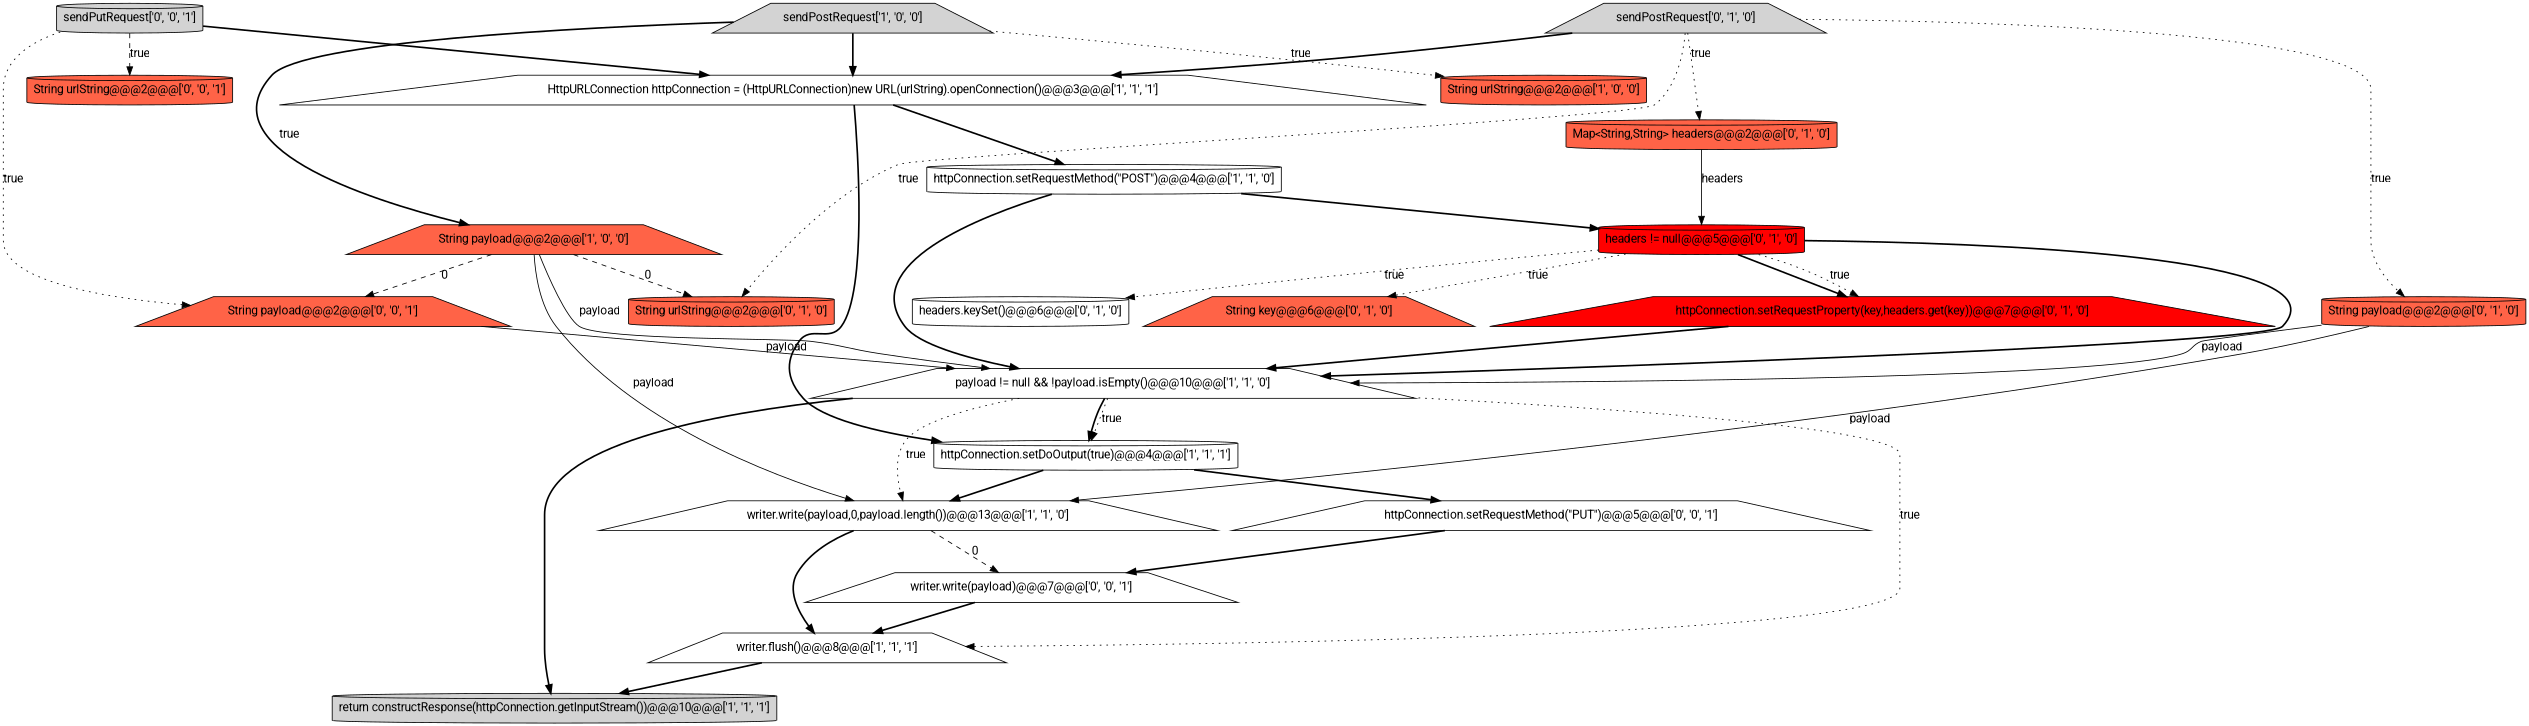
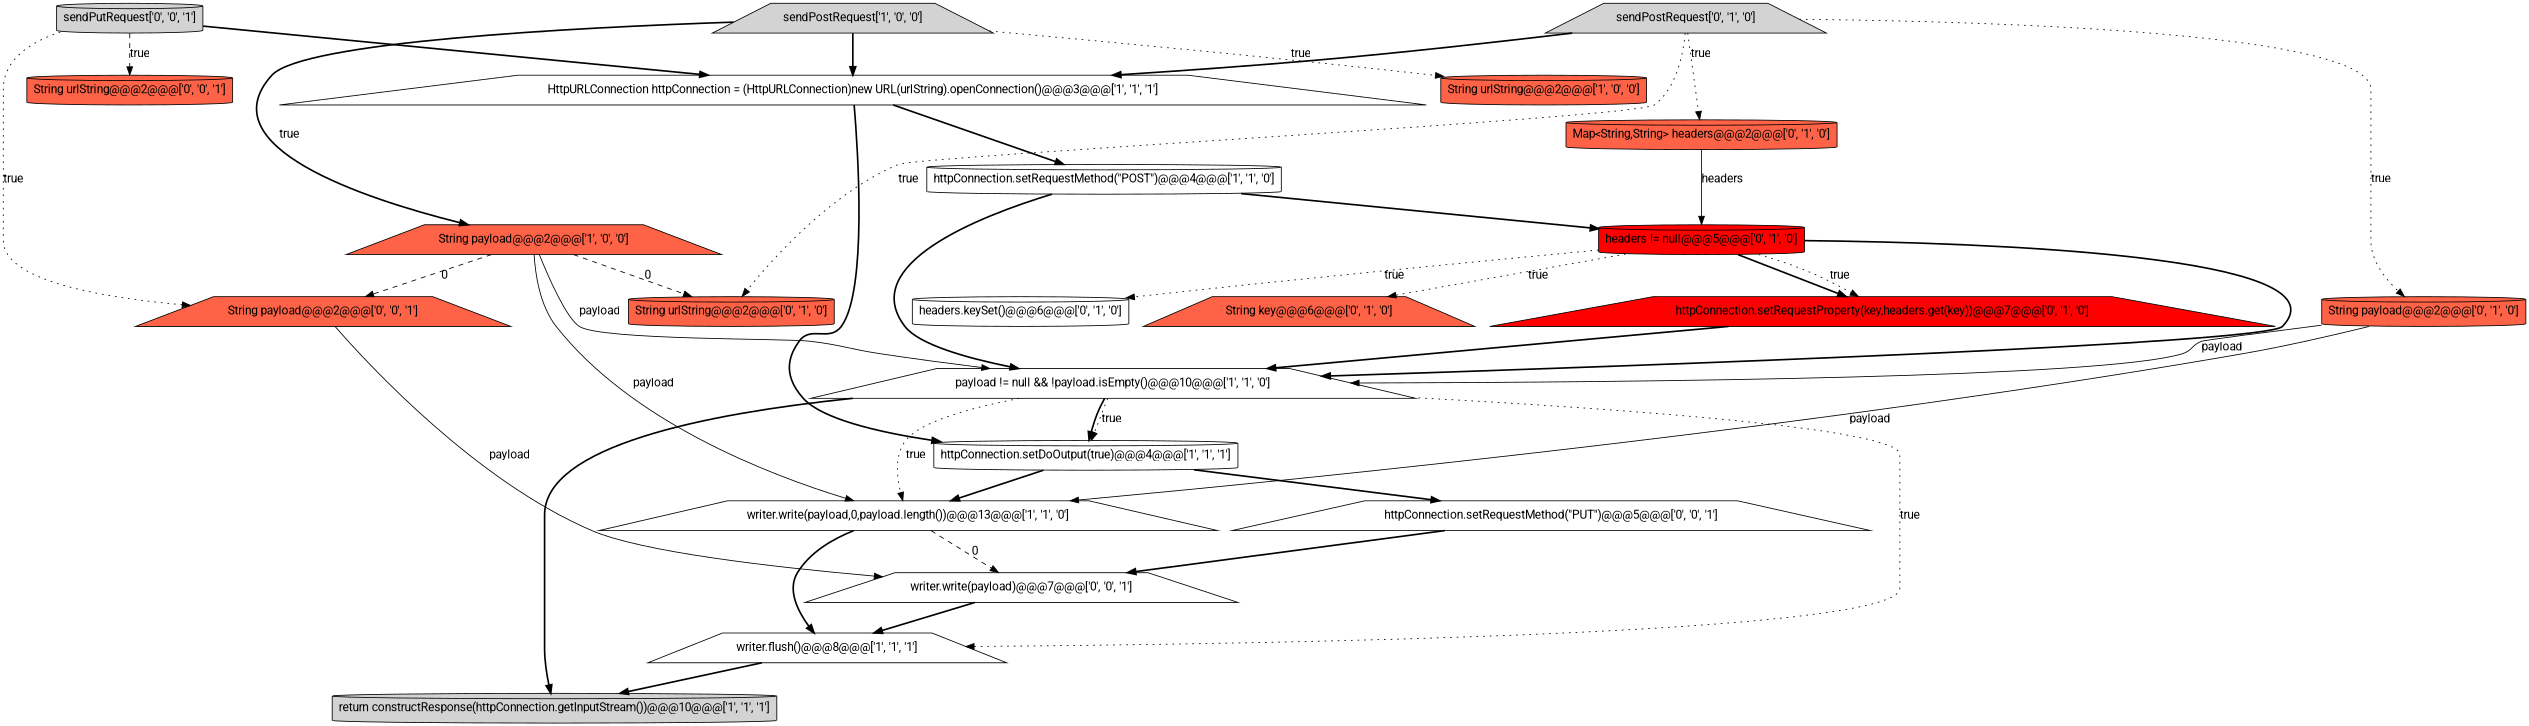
(714, 347) -> (572, 521)
